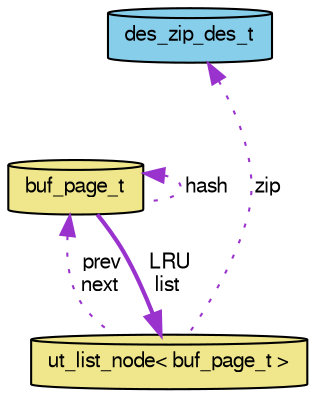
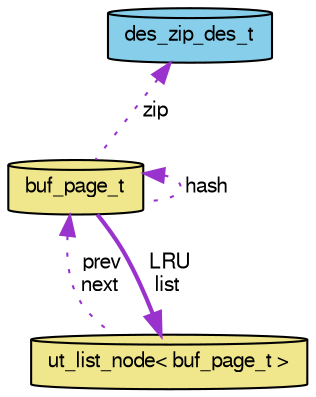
(249, 212) -> (127, 119)
